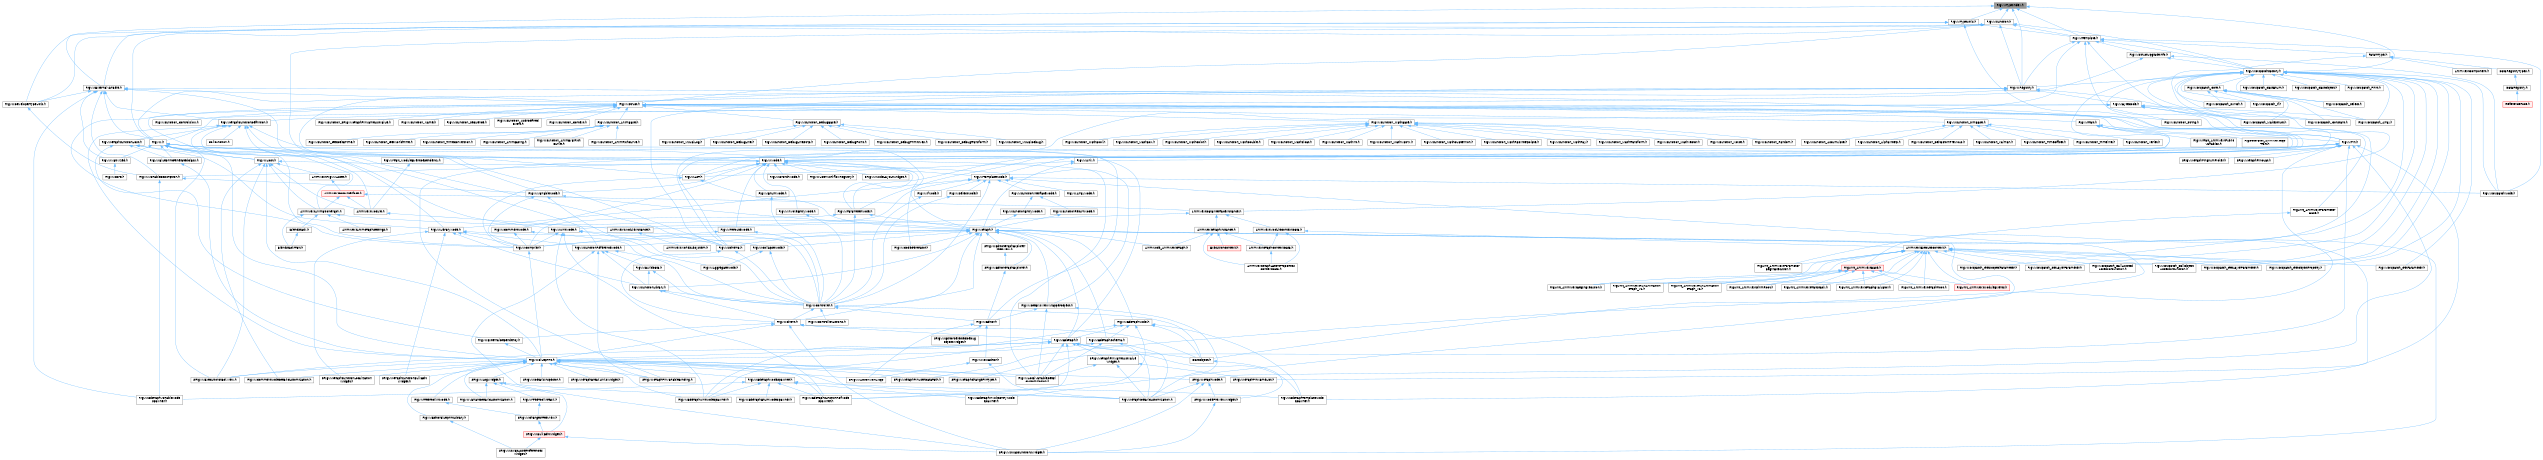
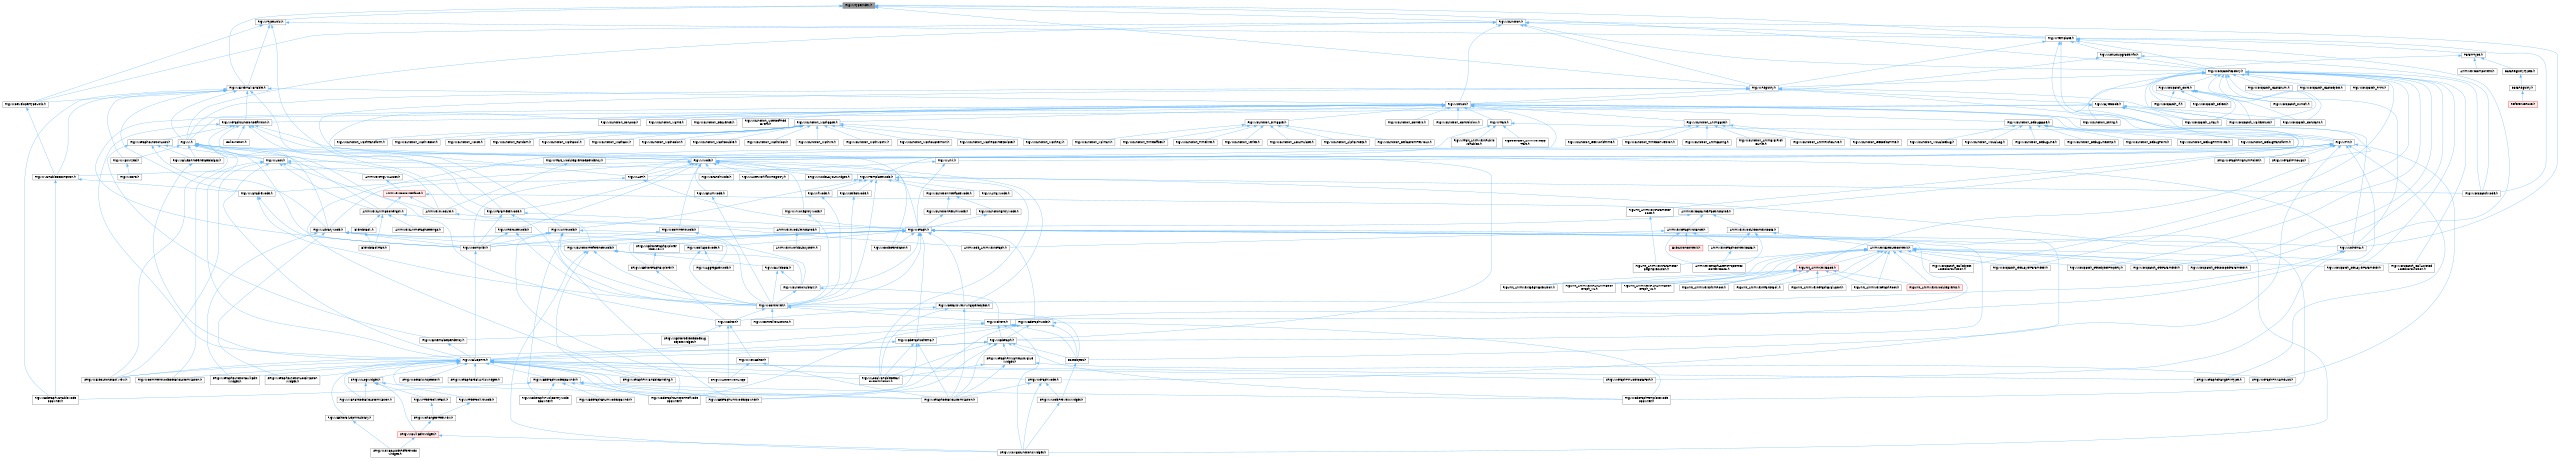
(355, 123) -> (620, 123)
(757, 215) -> none
(977, 394) -> (830, 394)
